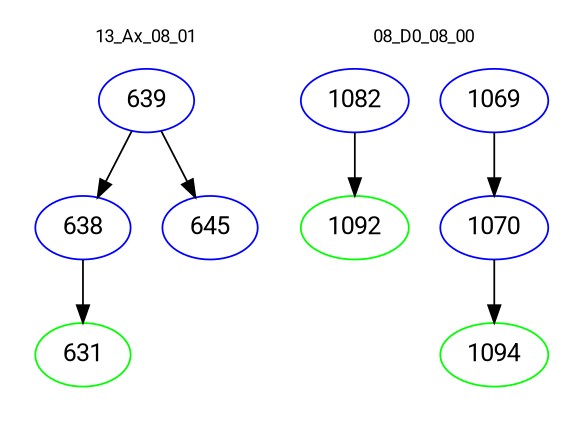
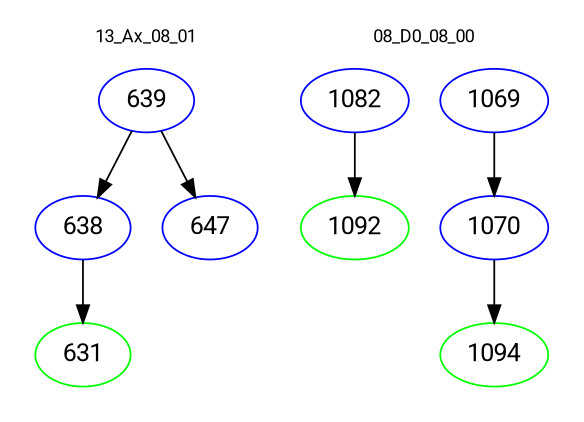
(210, 228) -> (210, 228)
